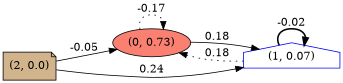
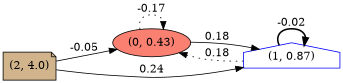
(152, 43) -> (152, 43)
(292, 57) -> (292, 57)
(30, 66) -> (30, 66)
